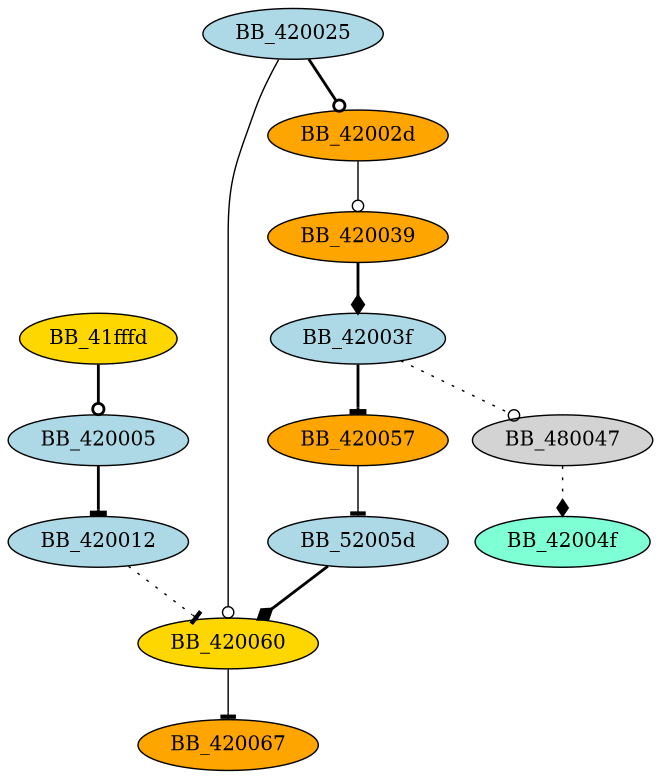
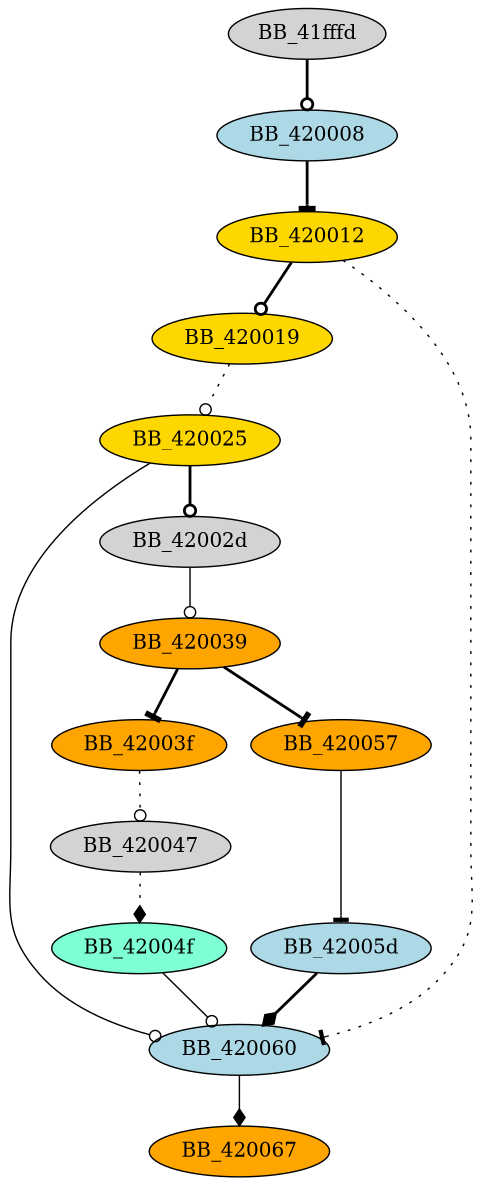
(293, 34) -> (190, 440)
(358, 135) -> (190, 542)
(358, 280) -> (166, 691)
(98, 339) -> (307, 34)
none -> (242, 339)
(358, 339) -> (139, 745)
(358, 386) -> (262, 692)
(98, 440) -> (307, 135)
(563, 440) -> (141, 847)
(98, 542) -> (307, 237)
(358, 542) -> (341, 948)
(228, 643) -> (239, 1050)
(228, 691) -> (239, 1092)
none -> (185, 995)
